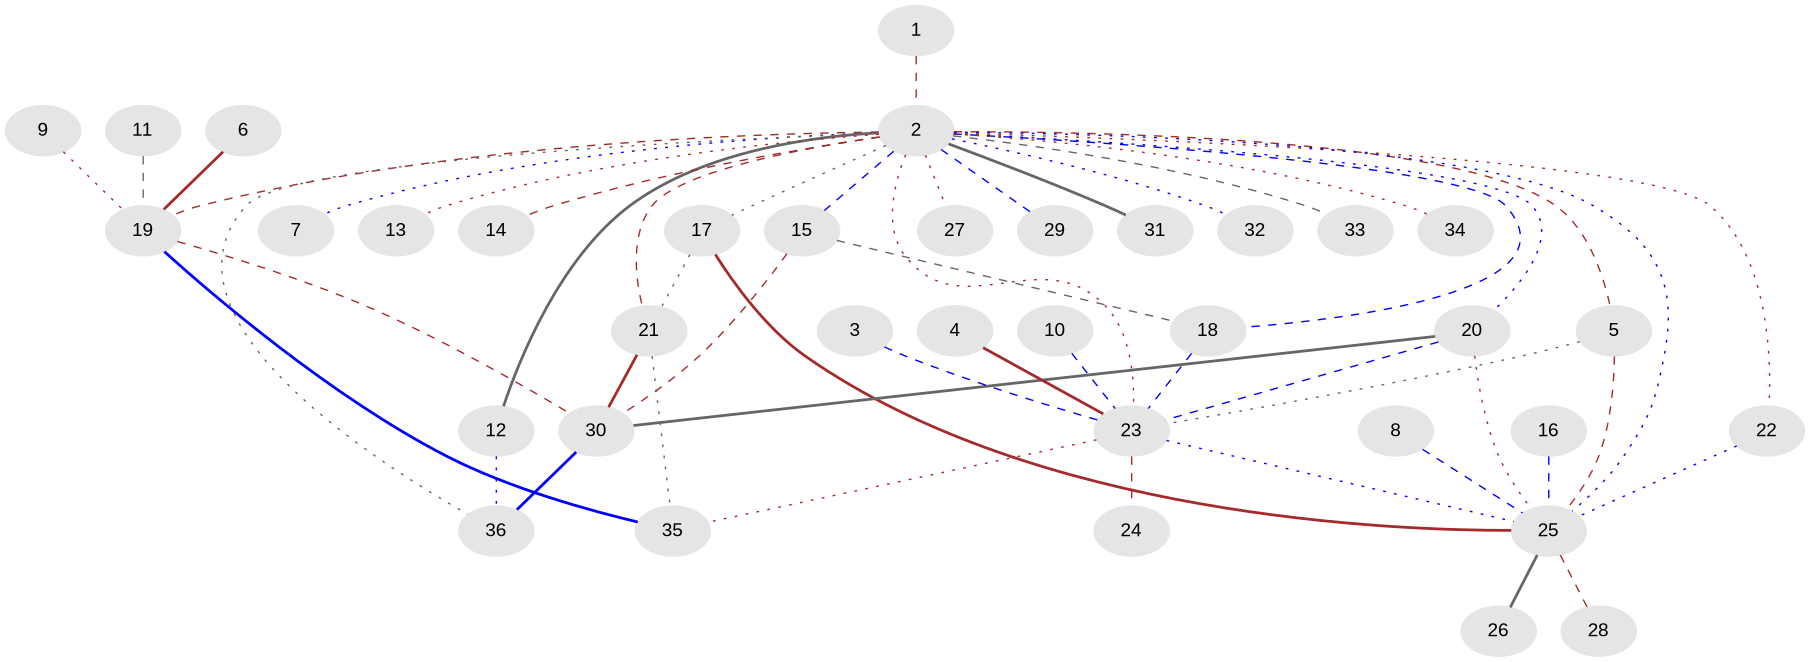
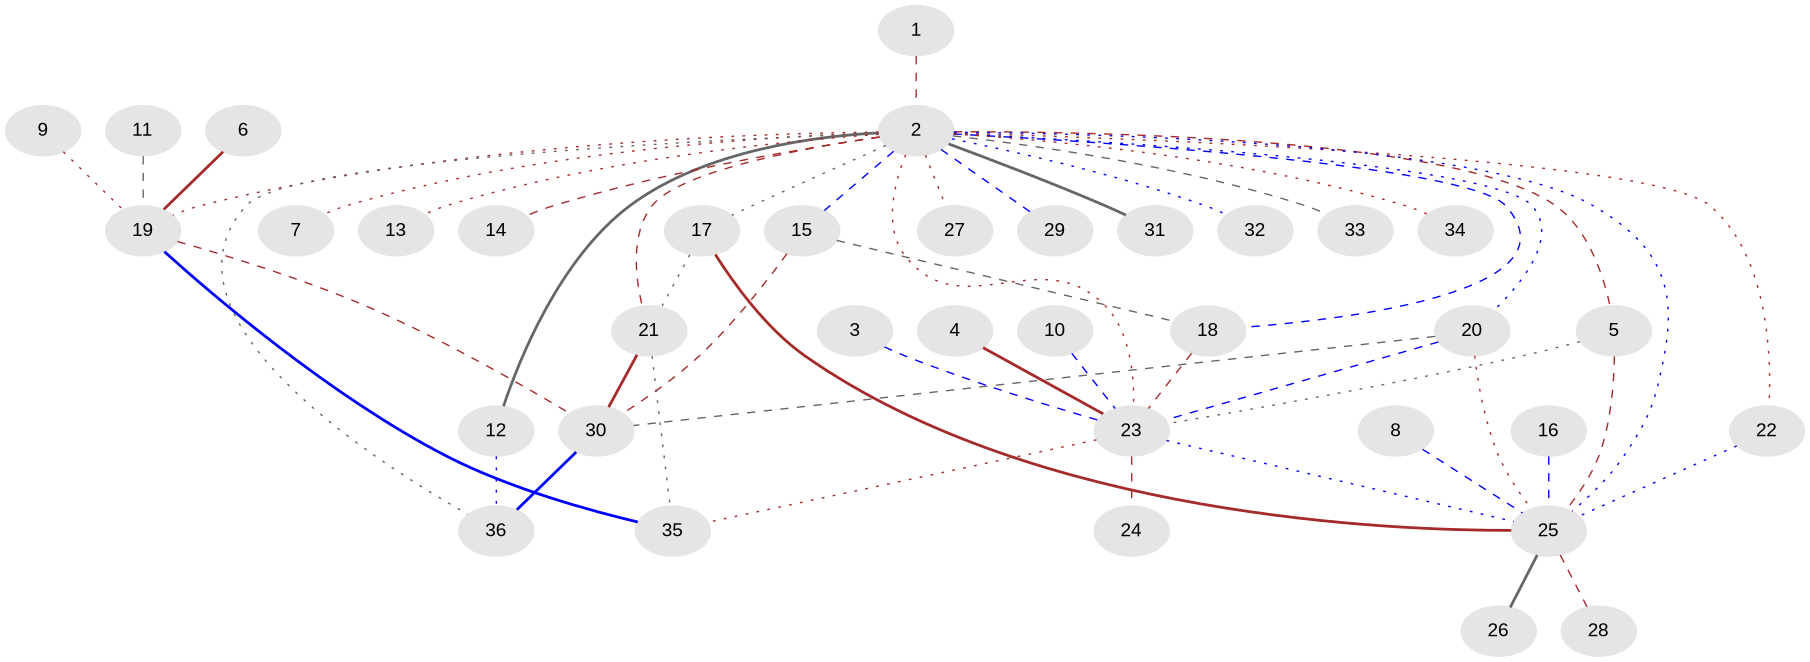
(523, 152) -> (523, 152)
(571, 159) -> (571, 159)
(1170, 381) -> (1170, 381)
(1014, 383) -> (1014, 383)
